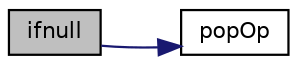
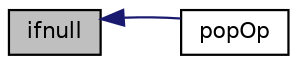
(130, 47) -> (152, 17)
